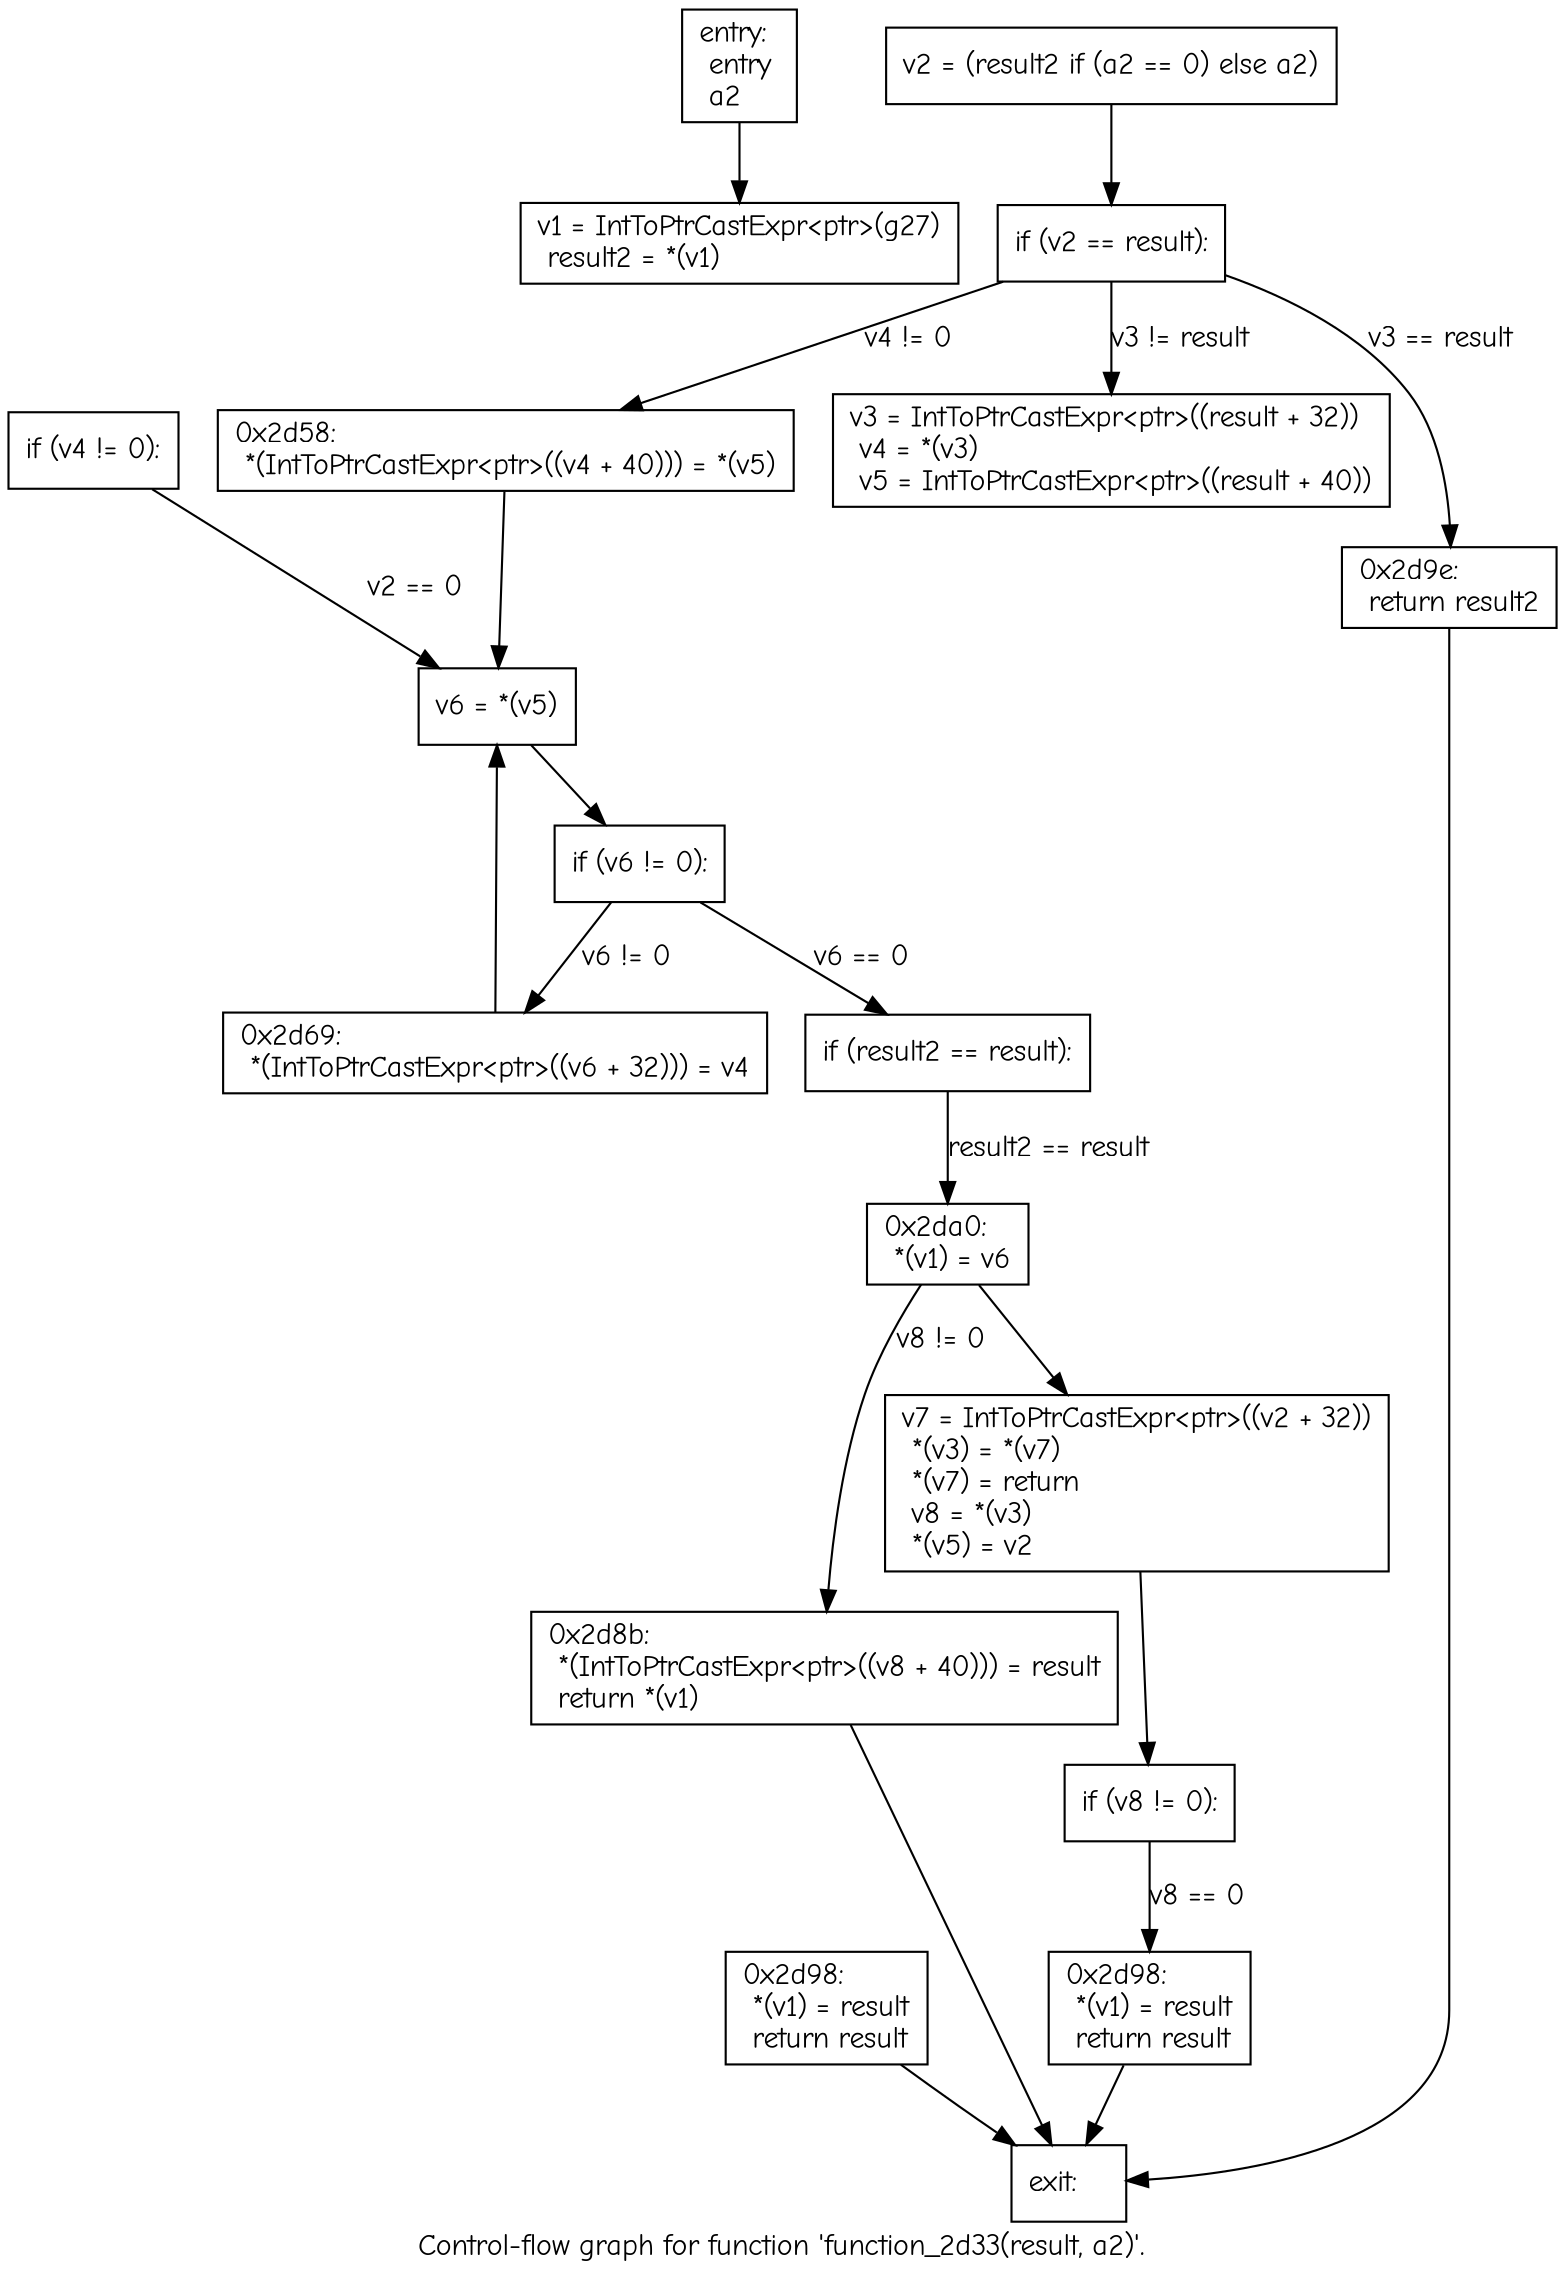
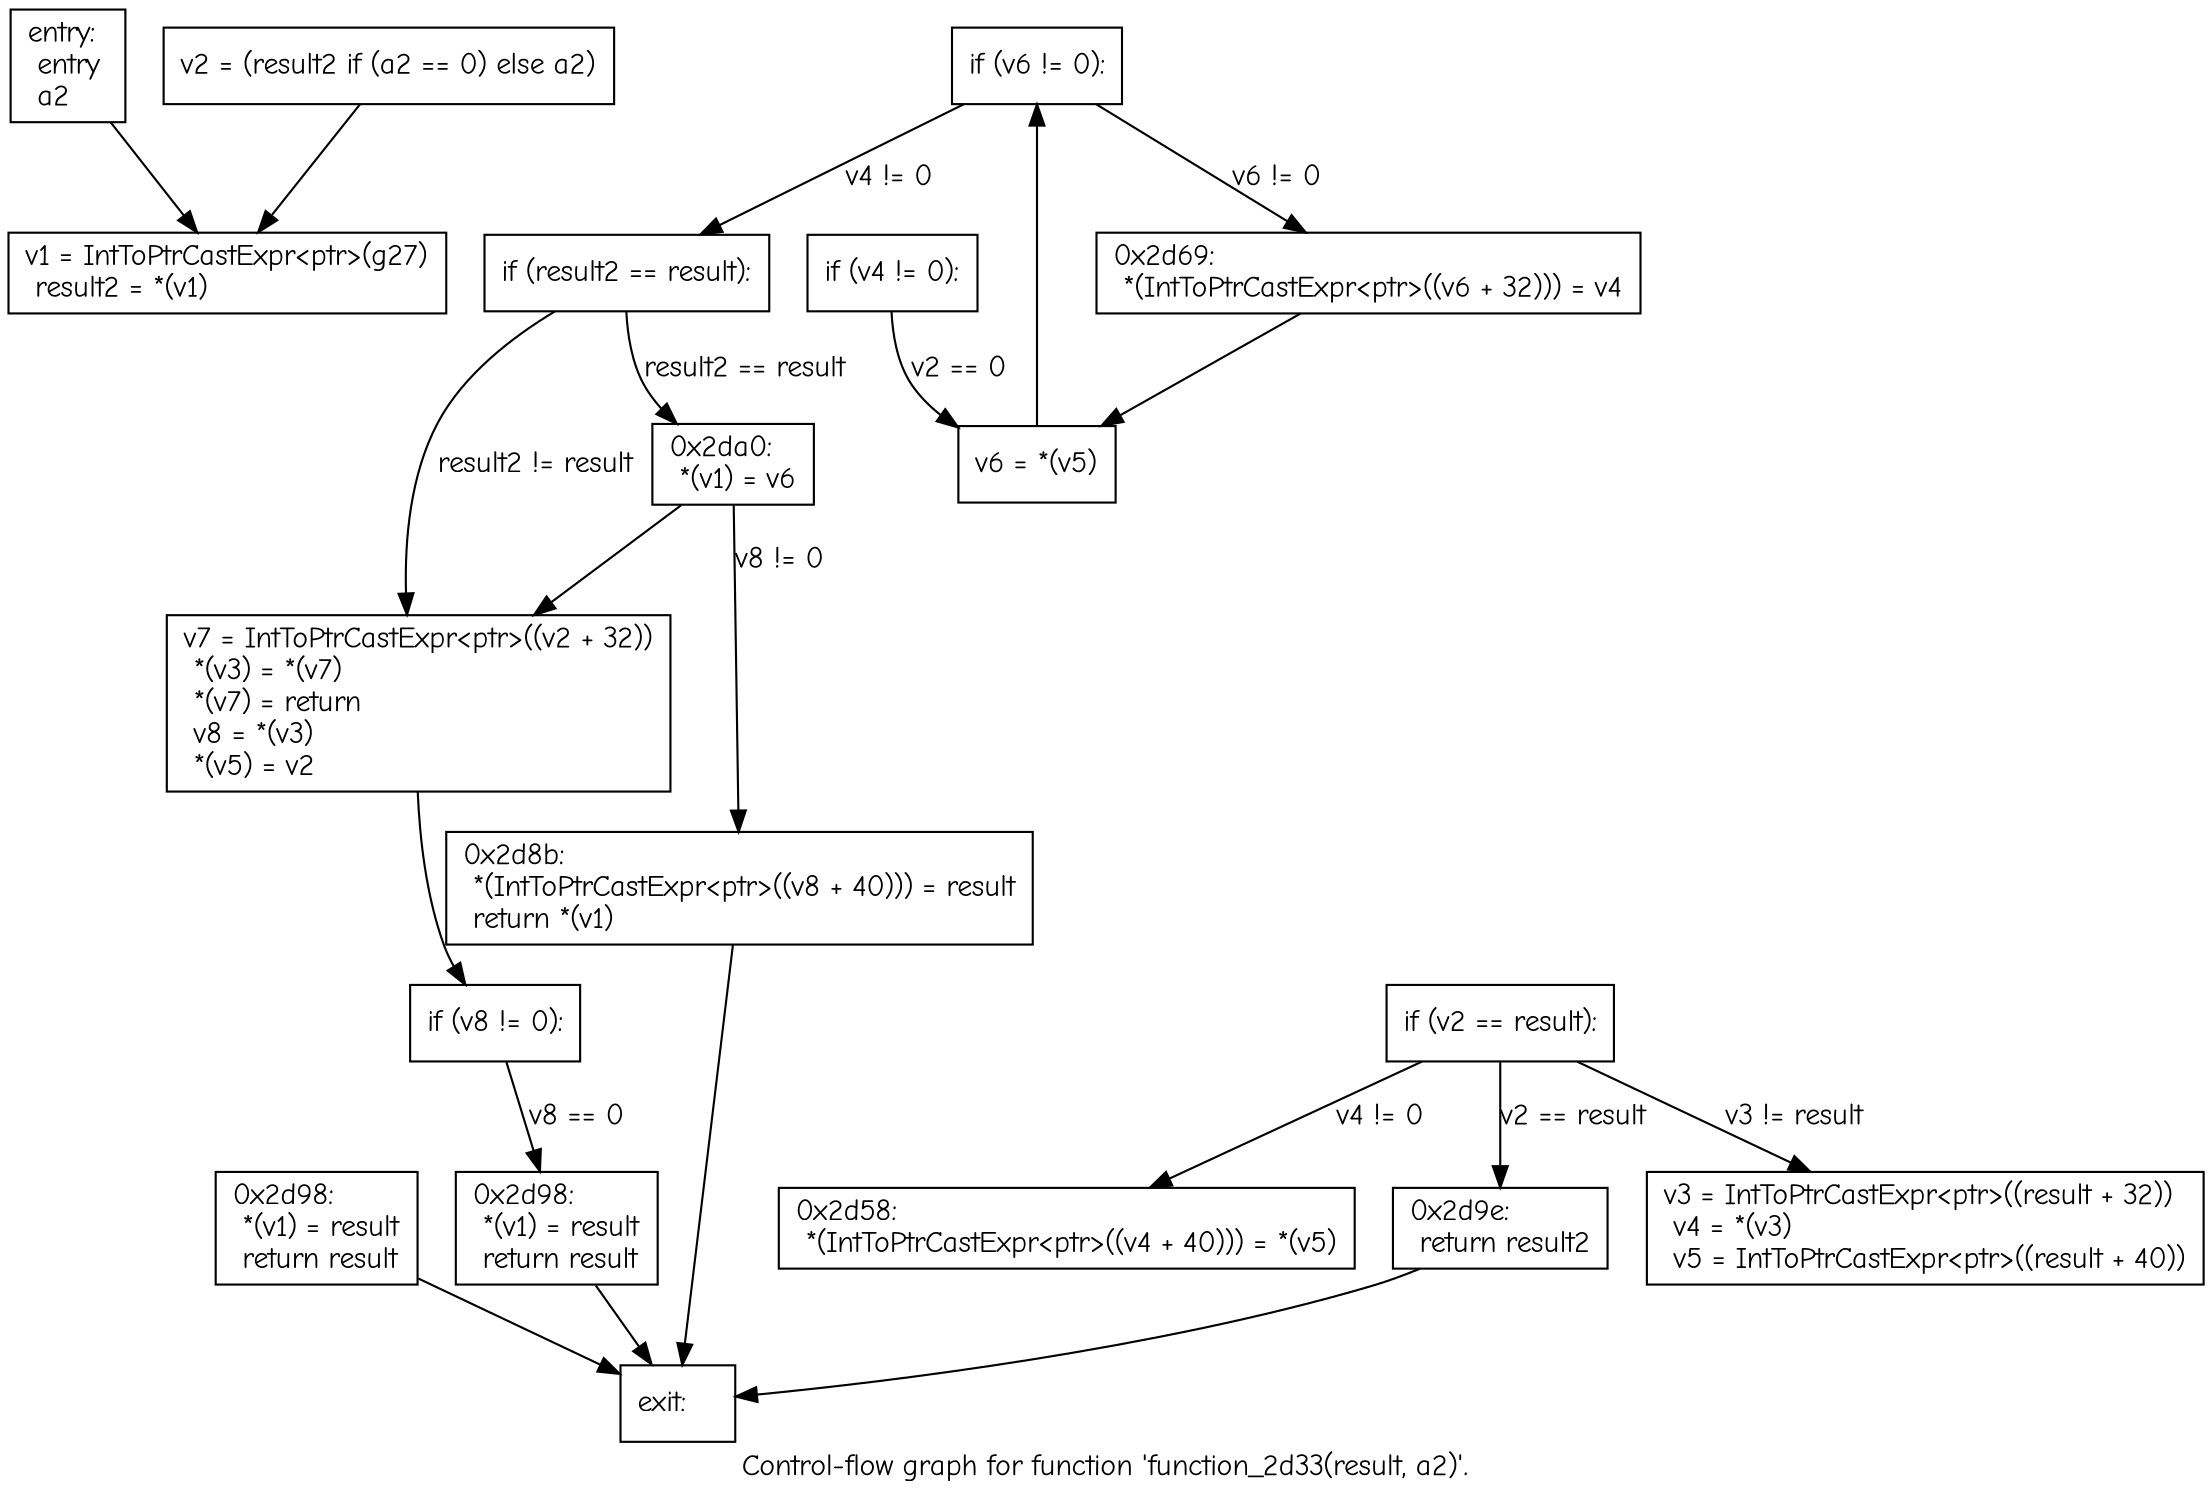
(1111, 144) -> (316, 159)
(1441, 339) -> (1574, 1117)
none -> (435, 428)
(502, 569) -> none
(862, 957) -> (889, 177)
